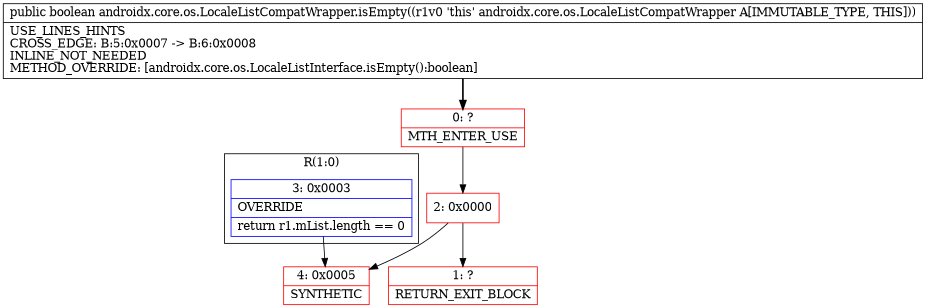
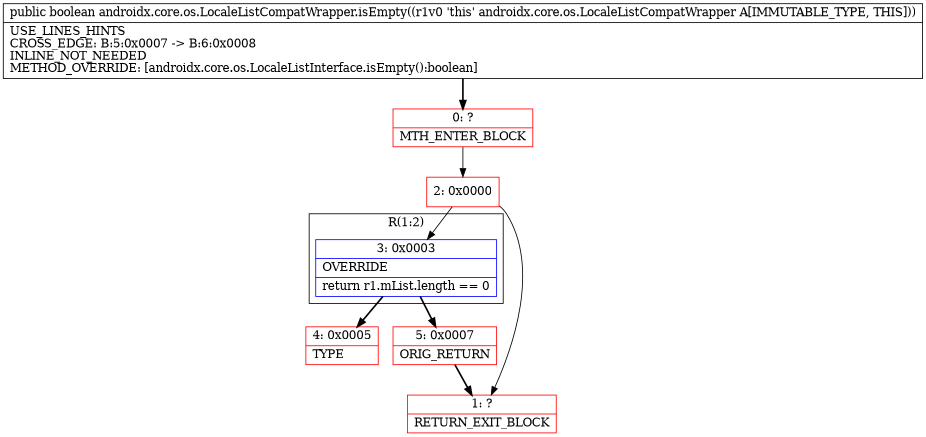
(463, 137) -> (463, 137)
(321, 163) -> (406, 223)
(324, 249) -> (373, 308)
(413, 249) -> (442, 220)
(326, 295) -> (328, 355)
none -> (445, 346)
